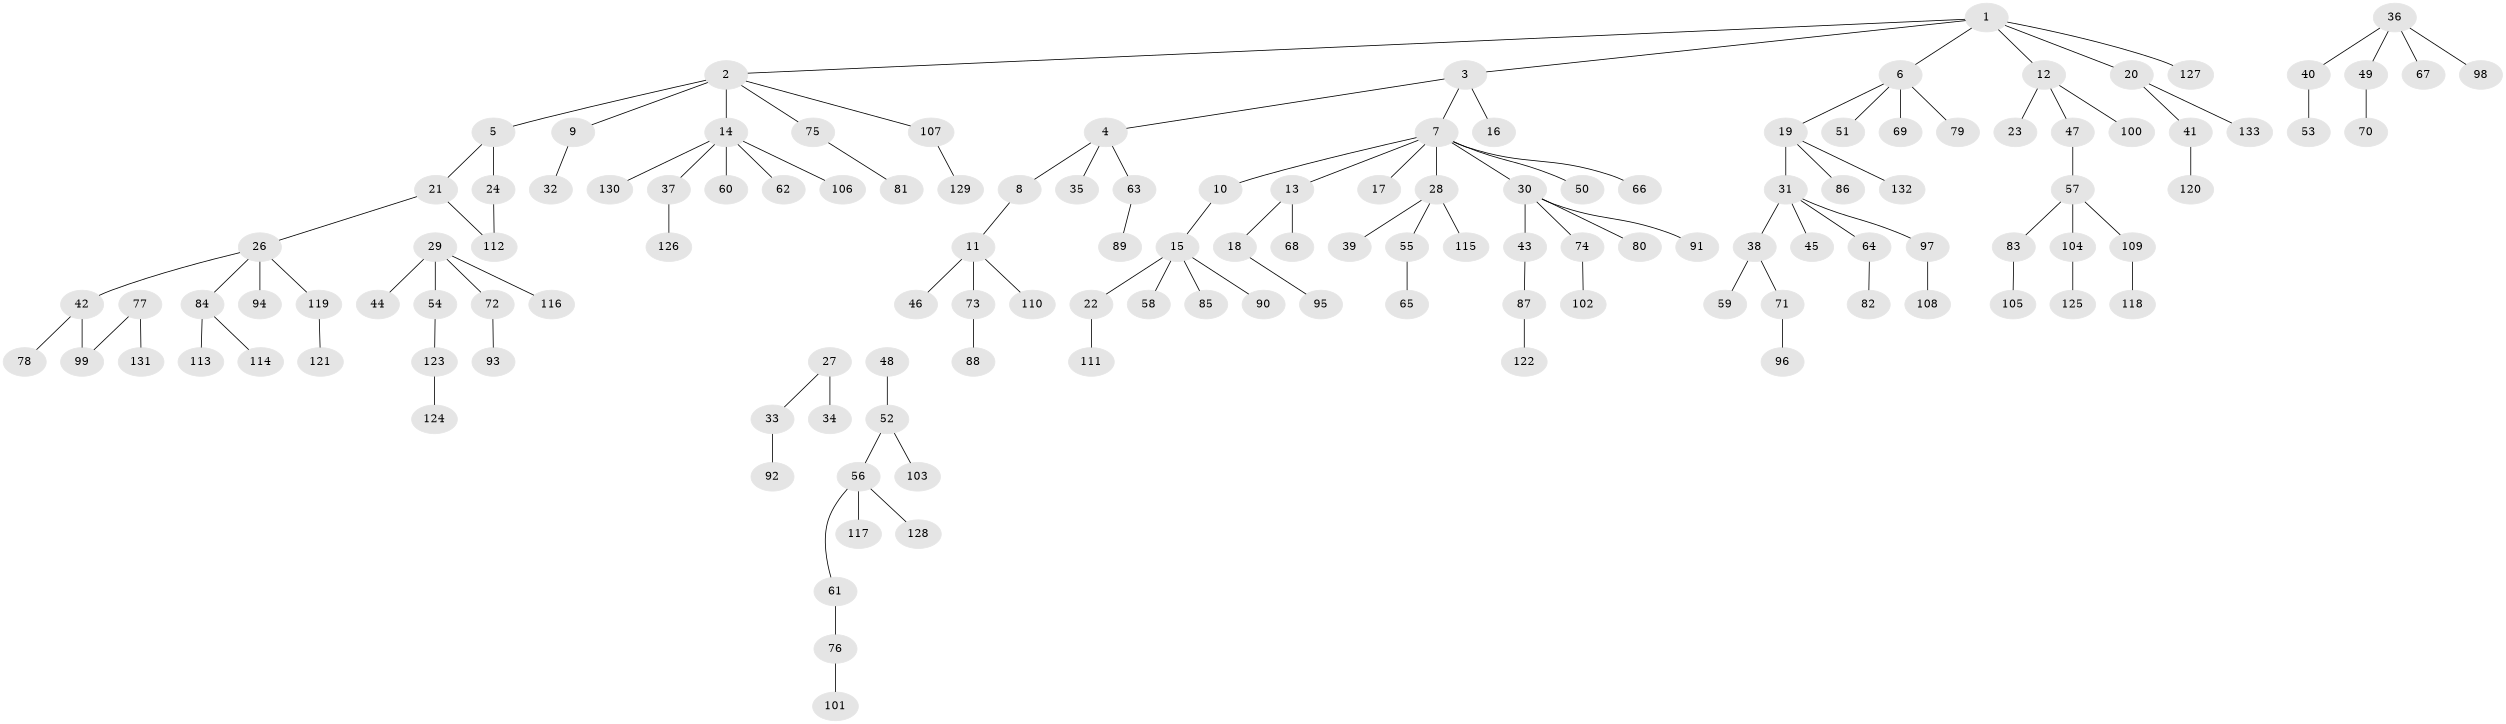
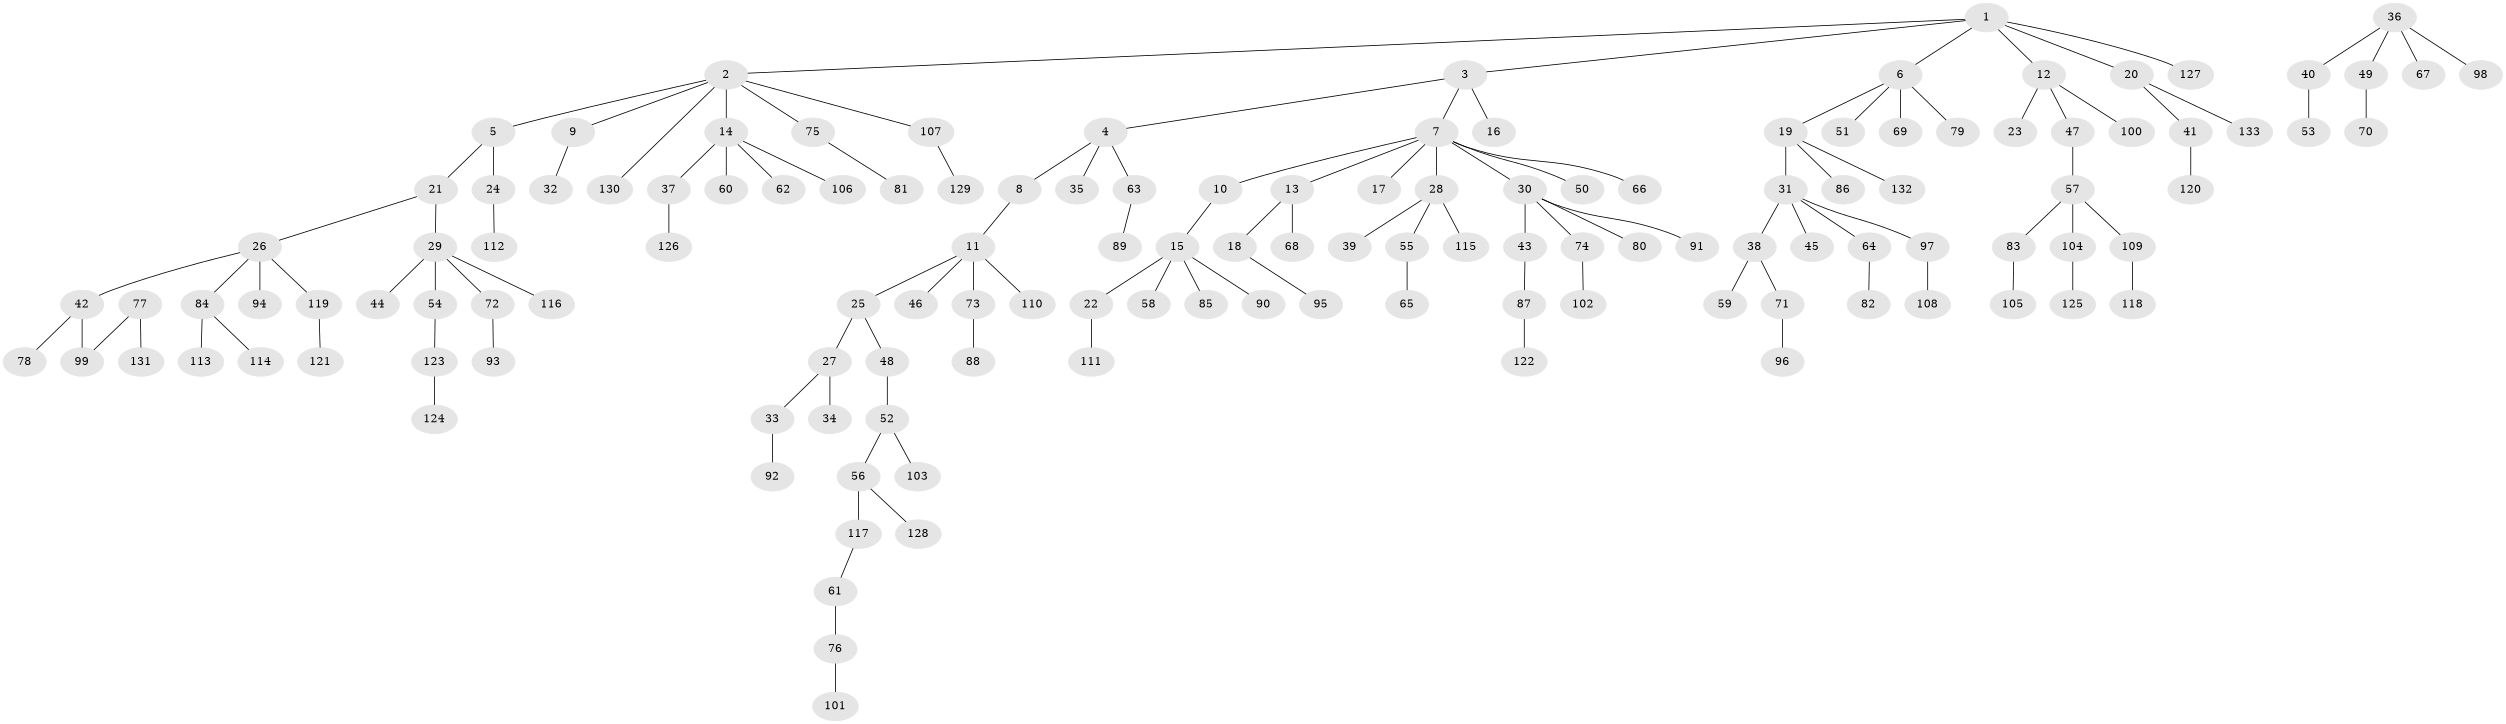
(668, 161) -> (668, 132)
(465, 218) -> (436, 219)
none -> (859, 305)
(826, 530) -> (847, 563)
